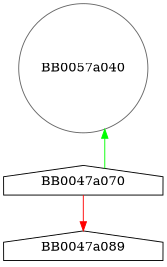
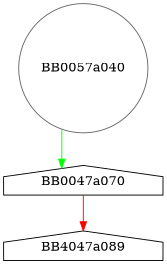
(105, 153) -> (62, 144)
(83, 247) -> (83, 247)
